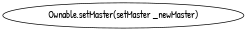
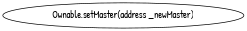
(123, 15) -> (123, 15)
